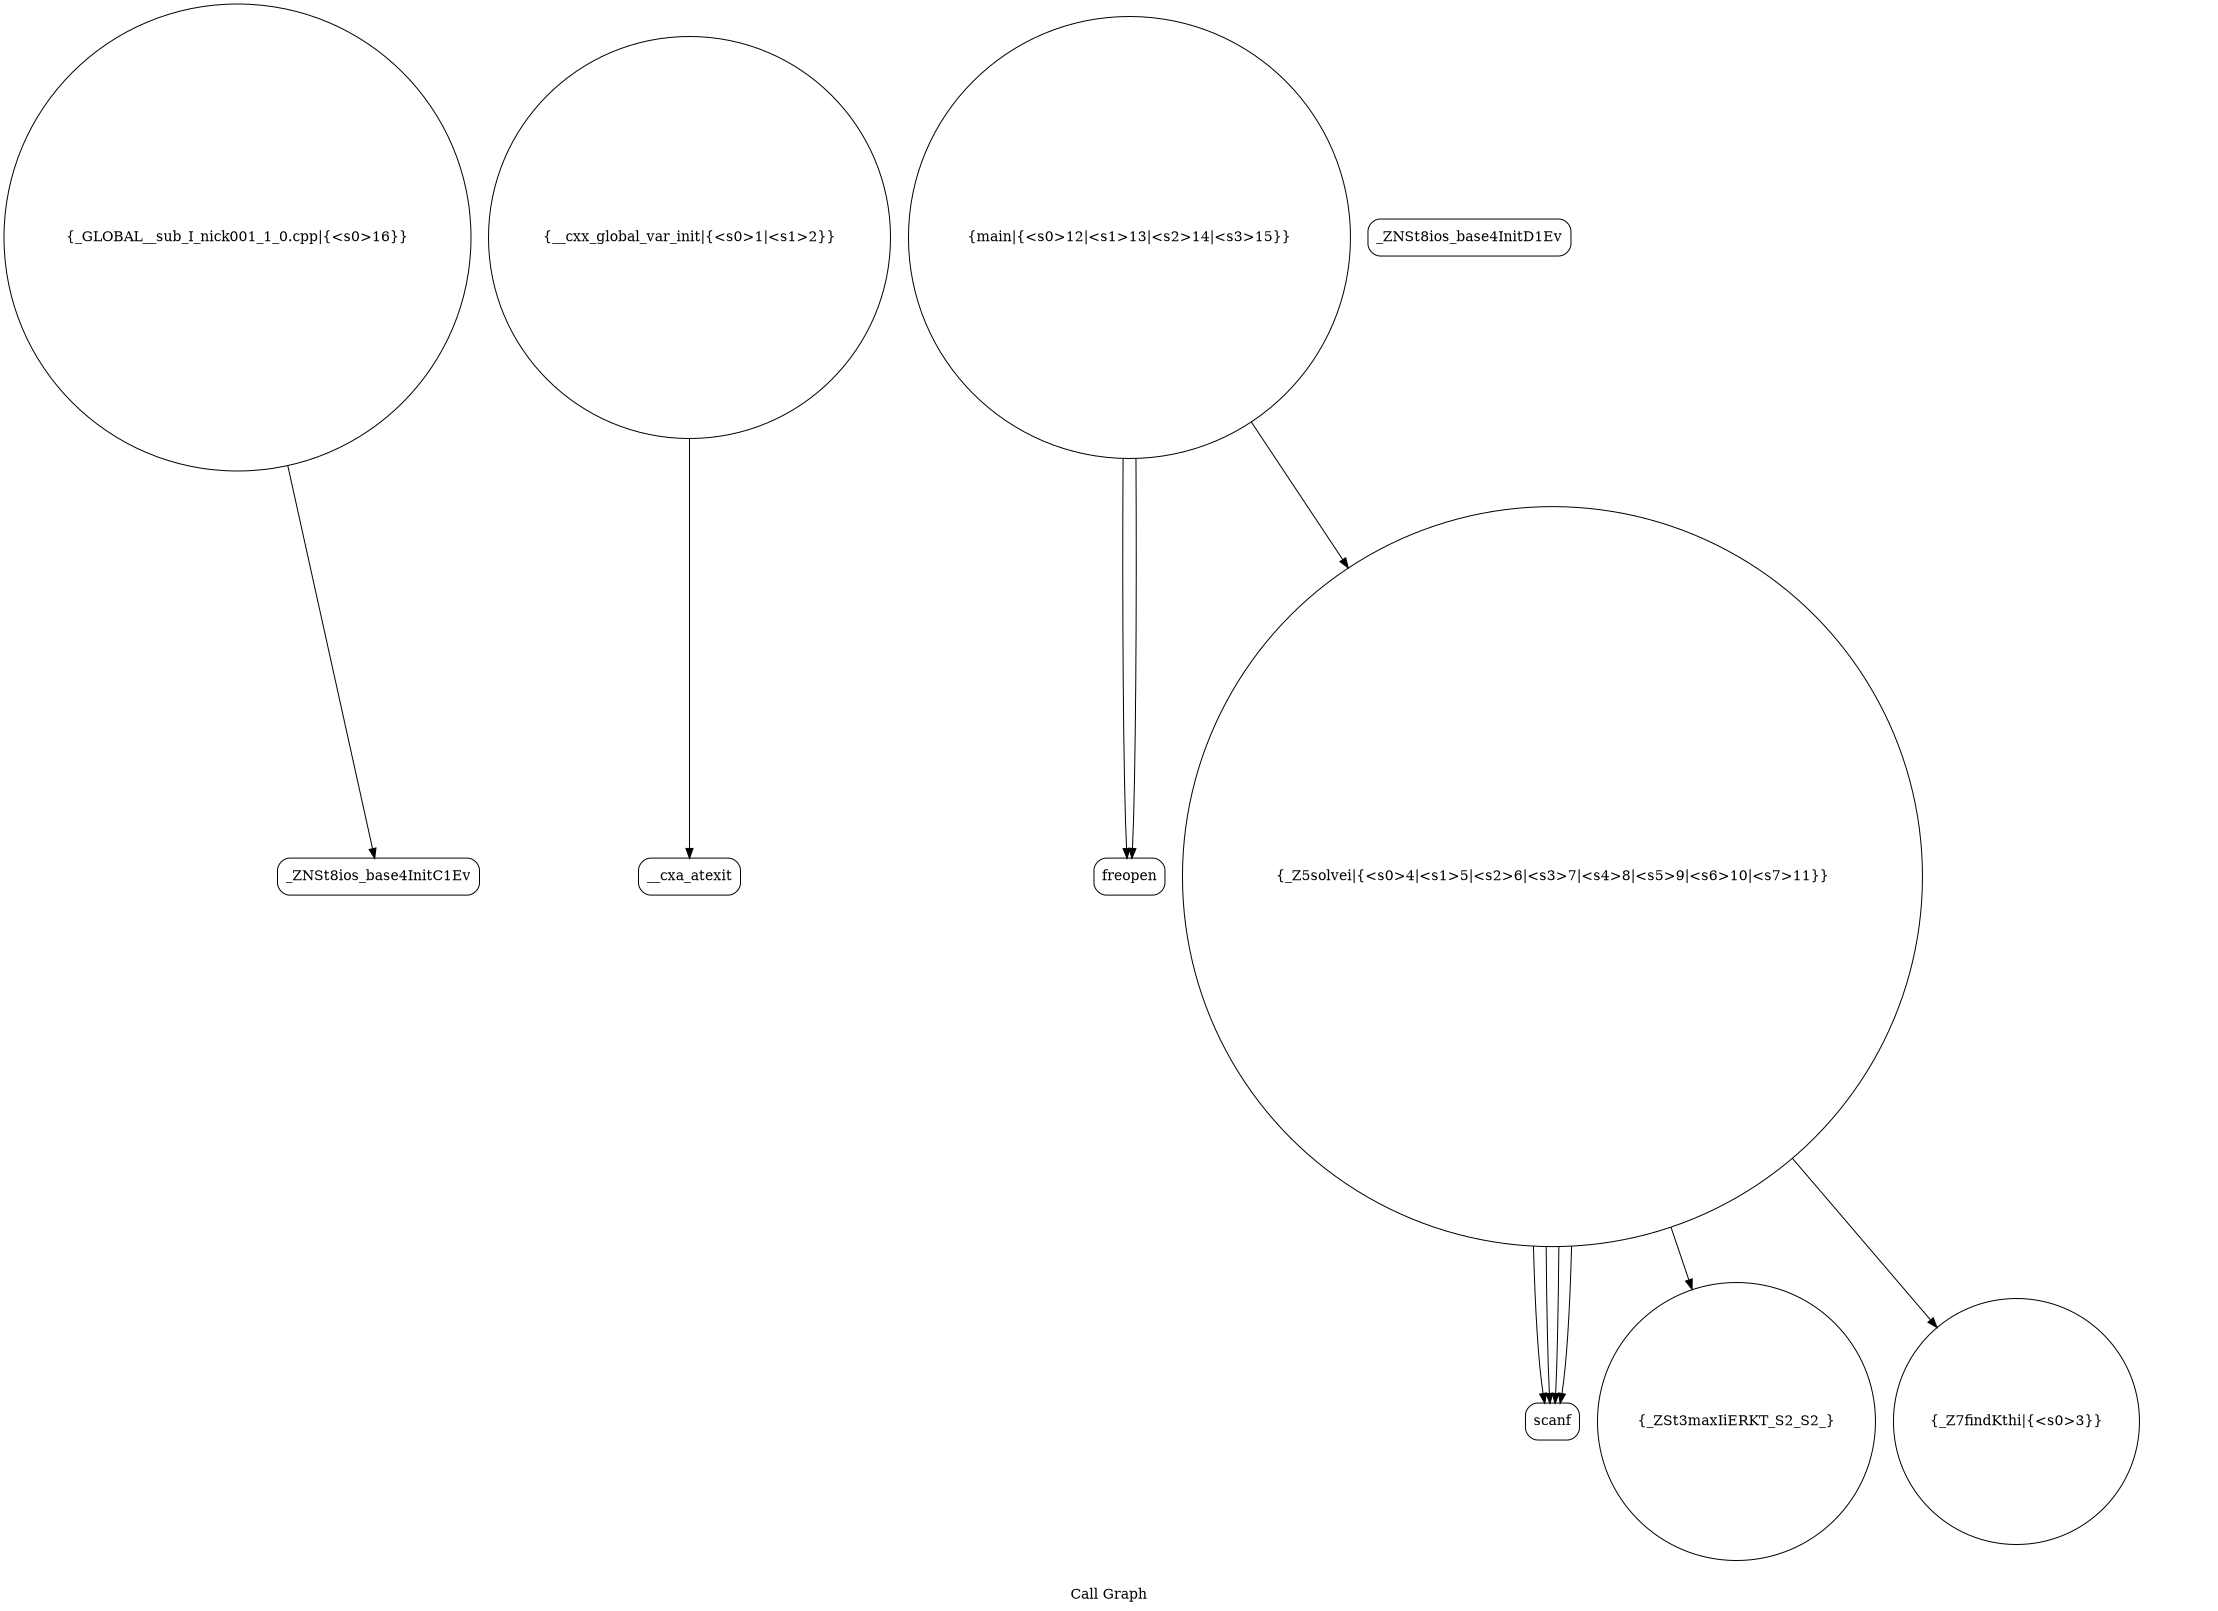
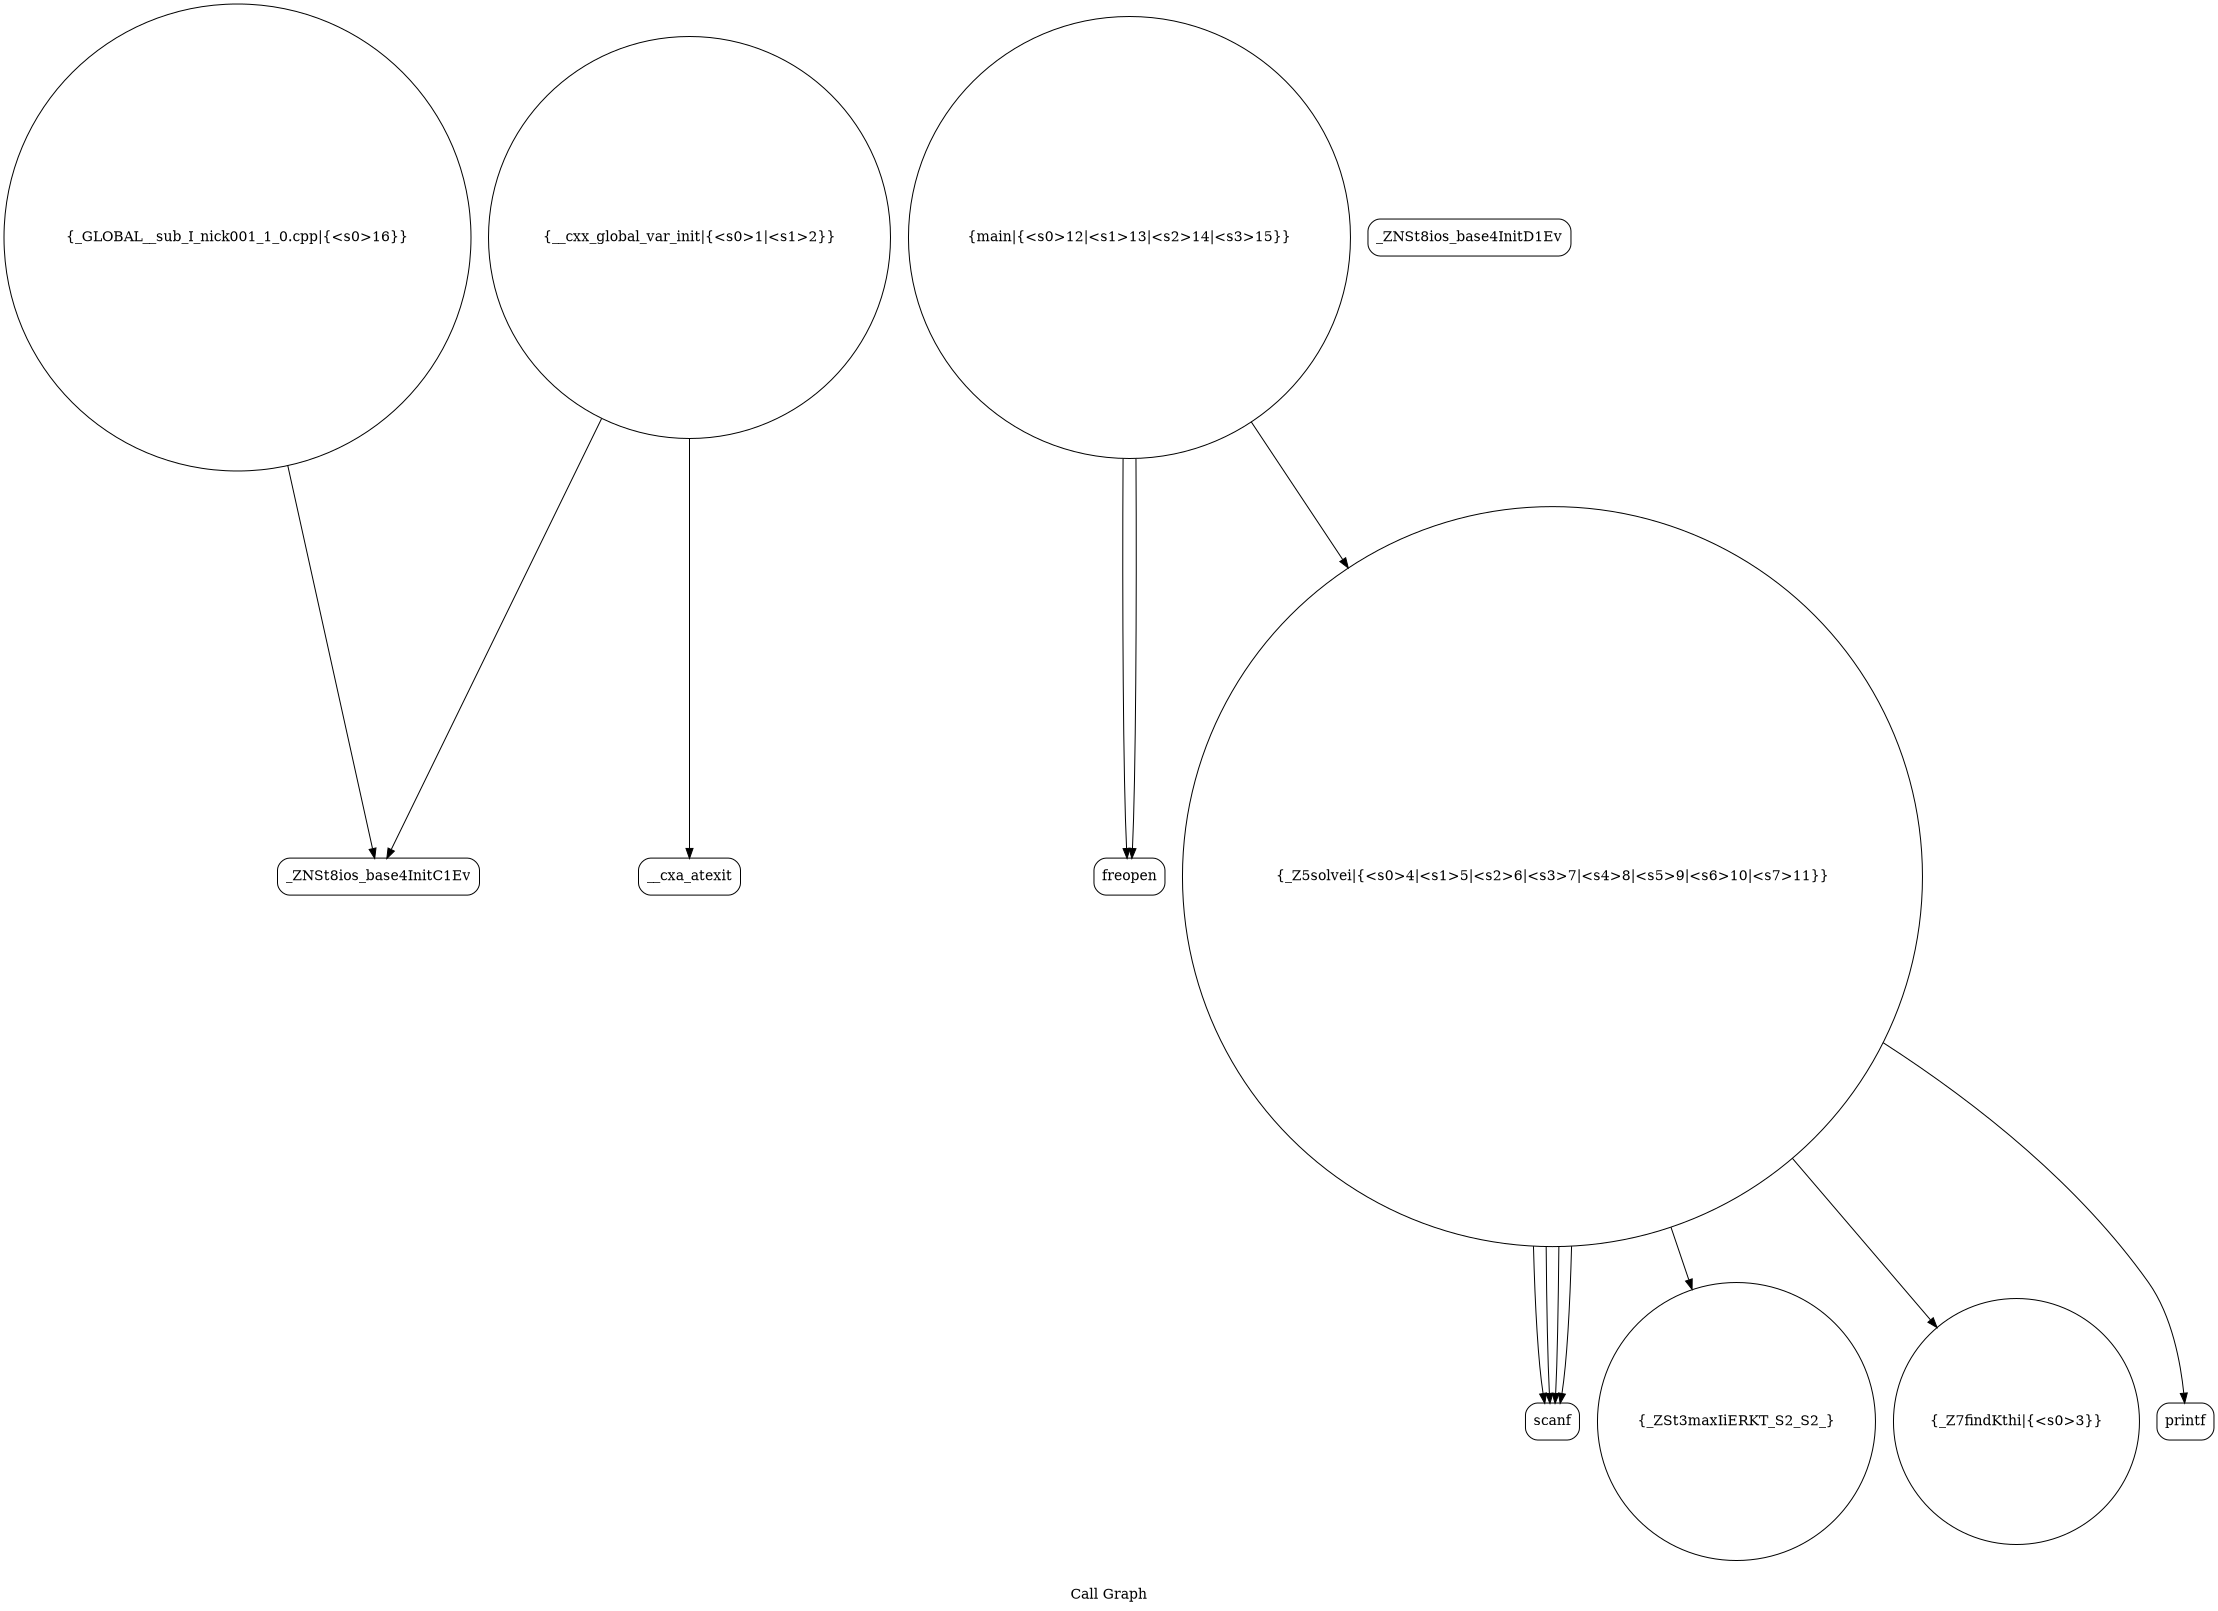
none -> (496, 634)
none -> (2186, 1422)
